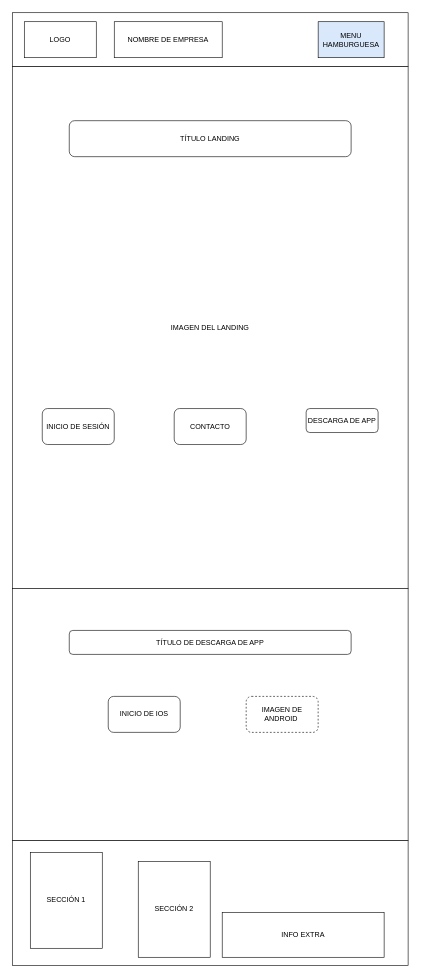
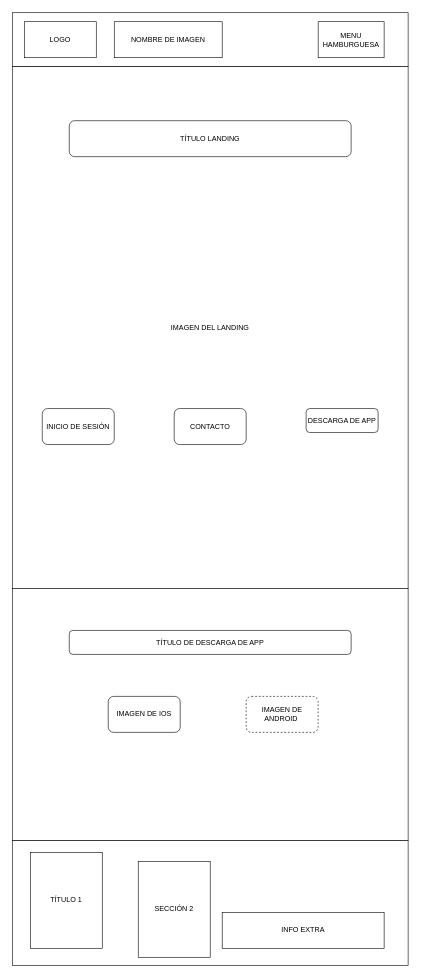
(168, 39) -> (168, 39)
(351, 39) -> (351, 39)
(144, 714) -> (144, 714)
(66, 900) -> (66, 900)
(303, 935) -> (303, 930)
